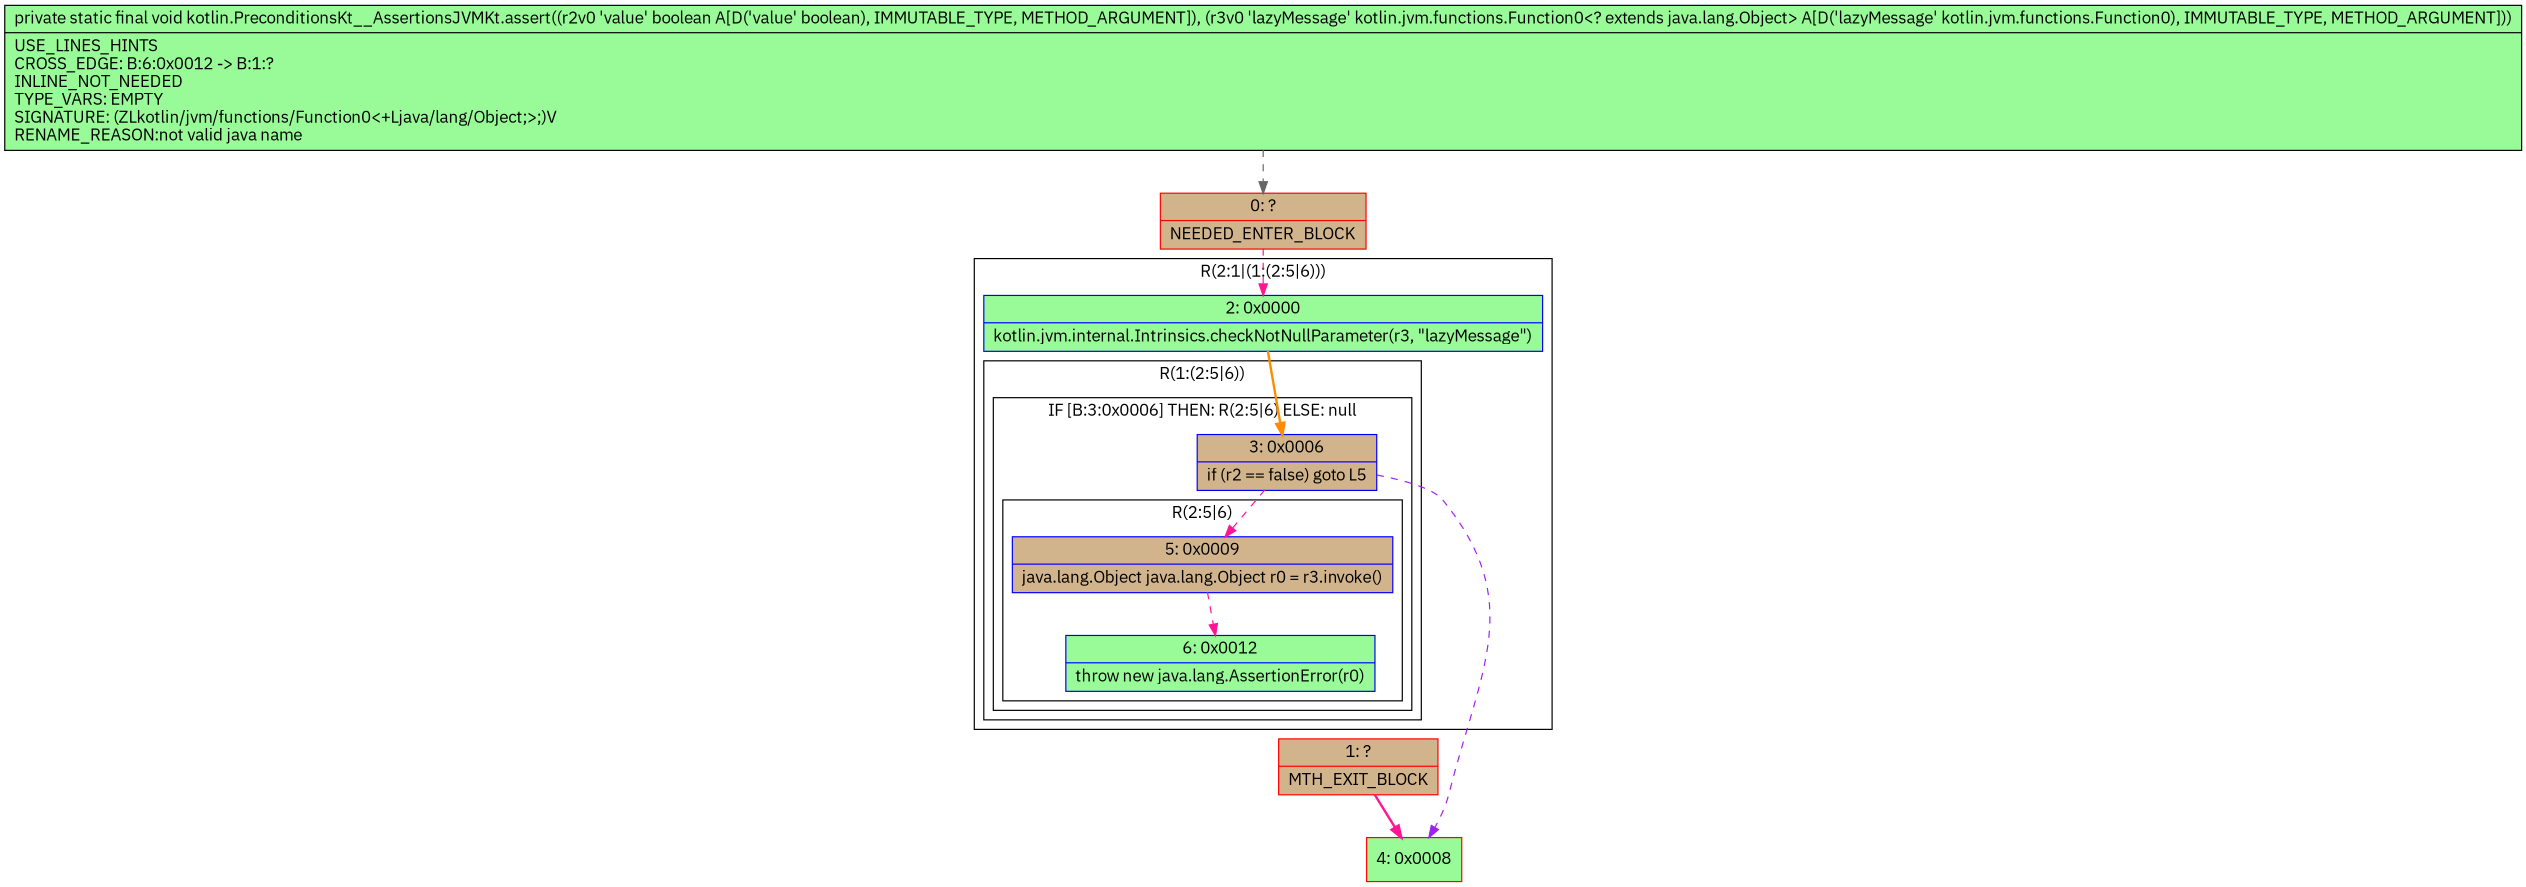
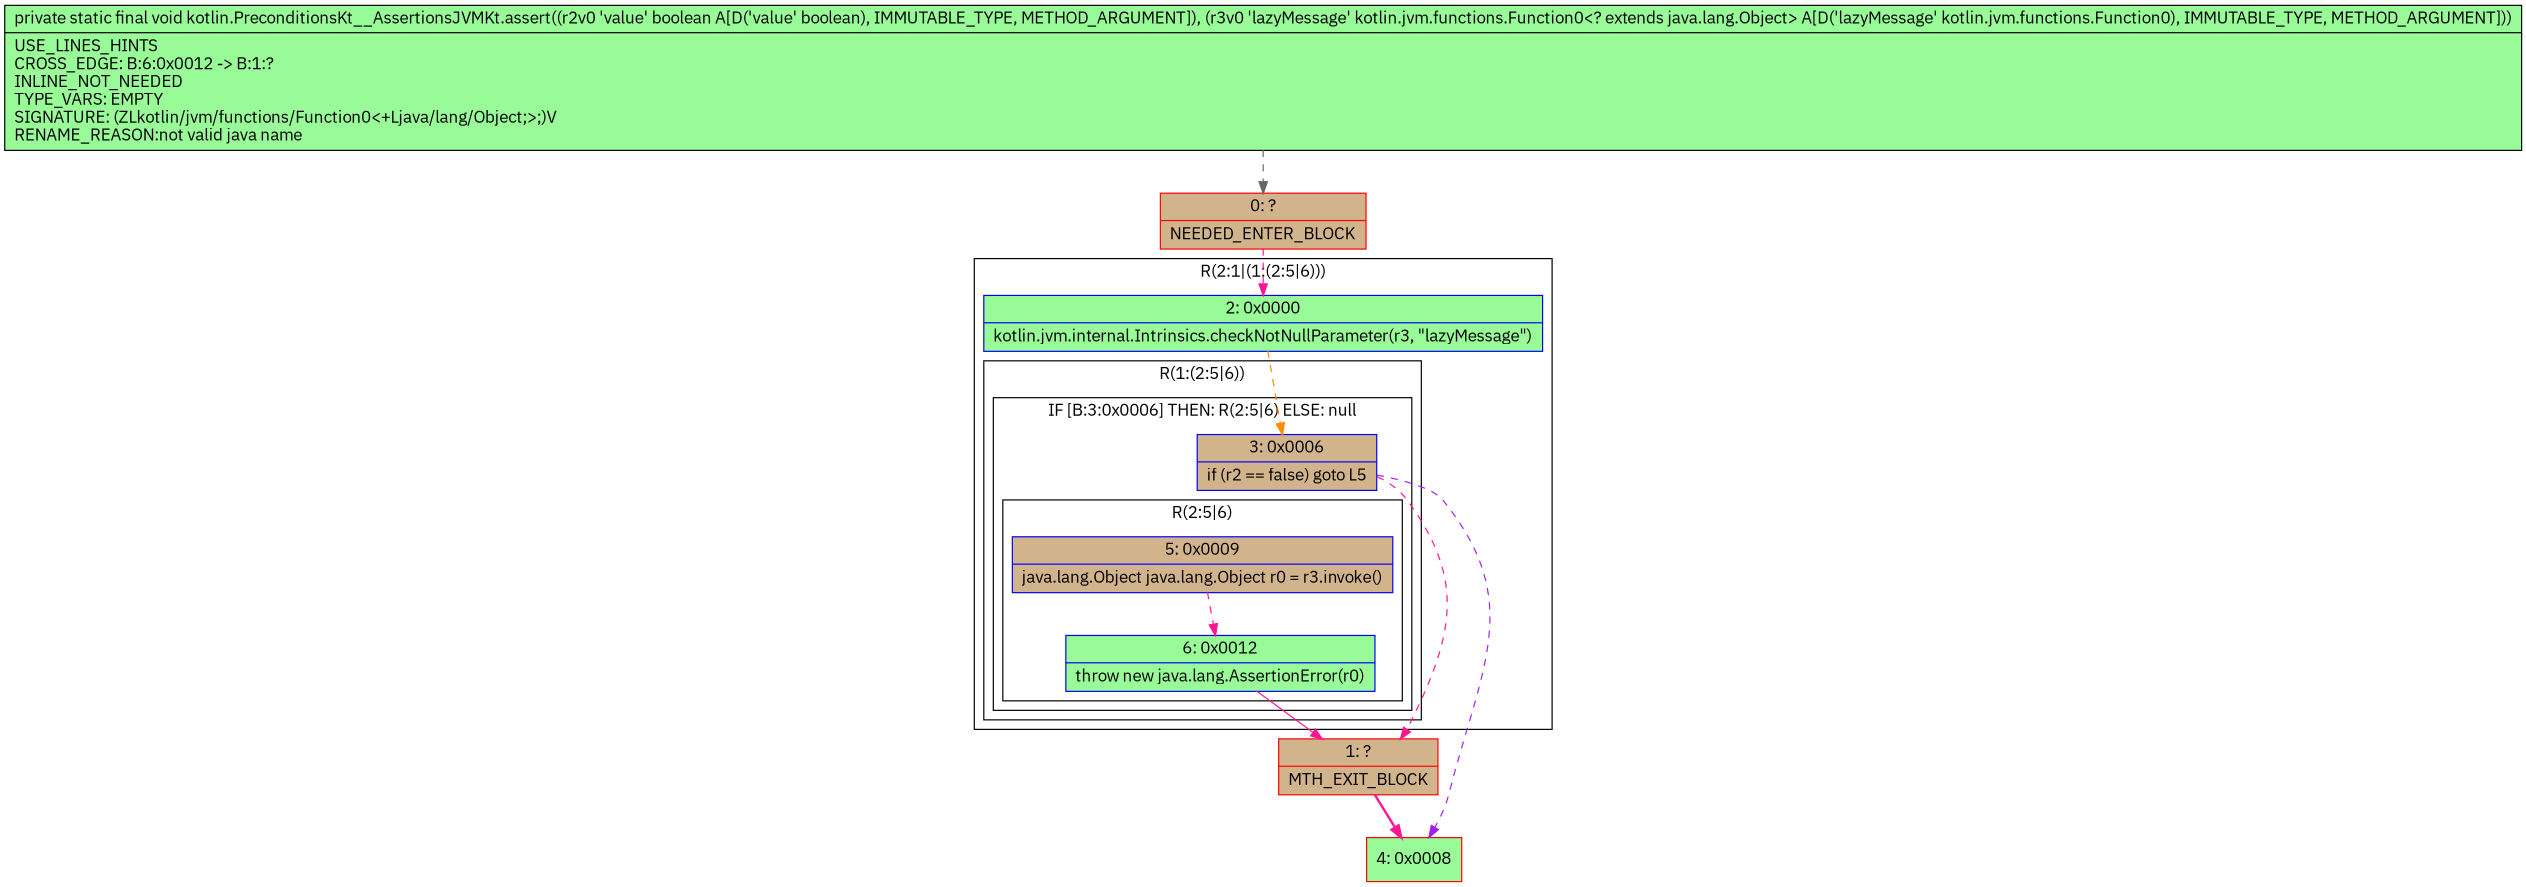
(1274, 387) -> (1274, 387)
(1249, 509) -> (1446, 595)
none -> (1285, 712)
